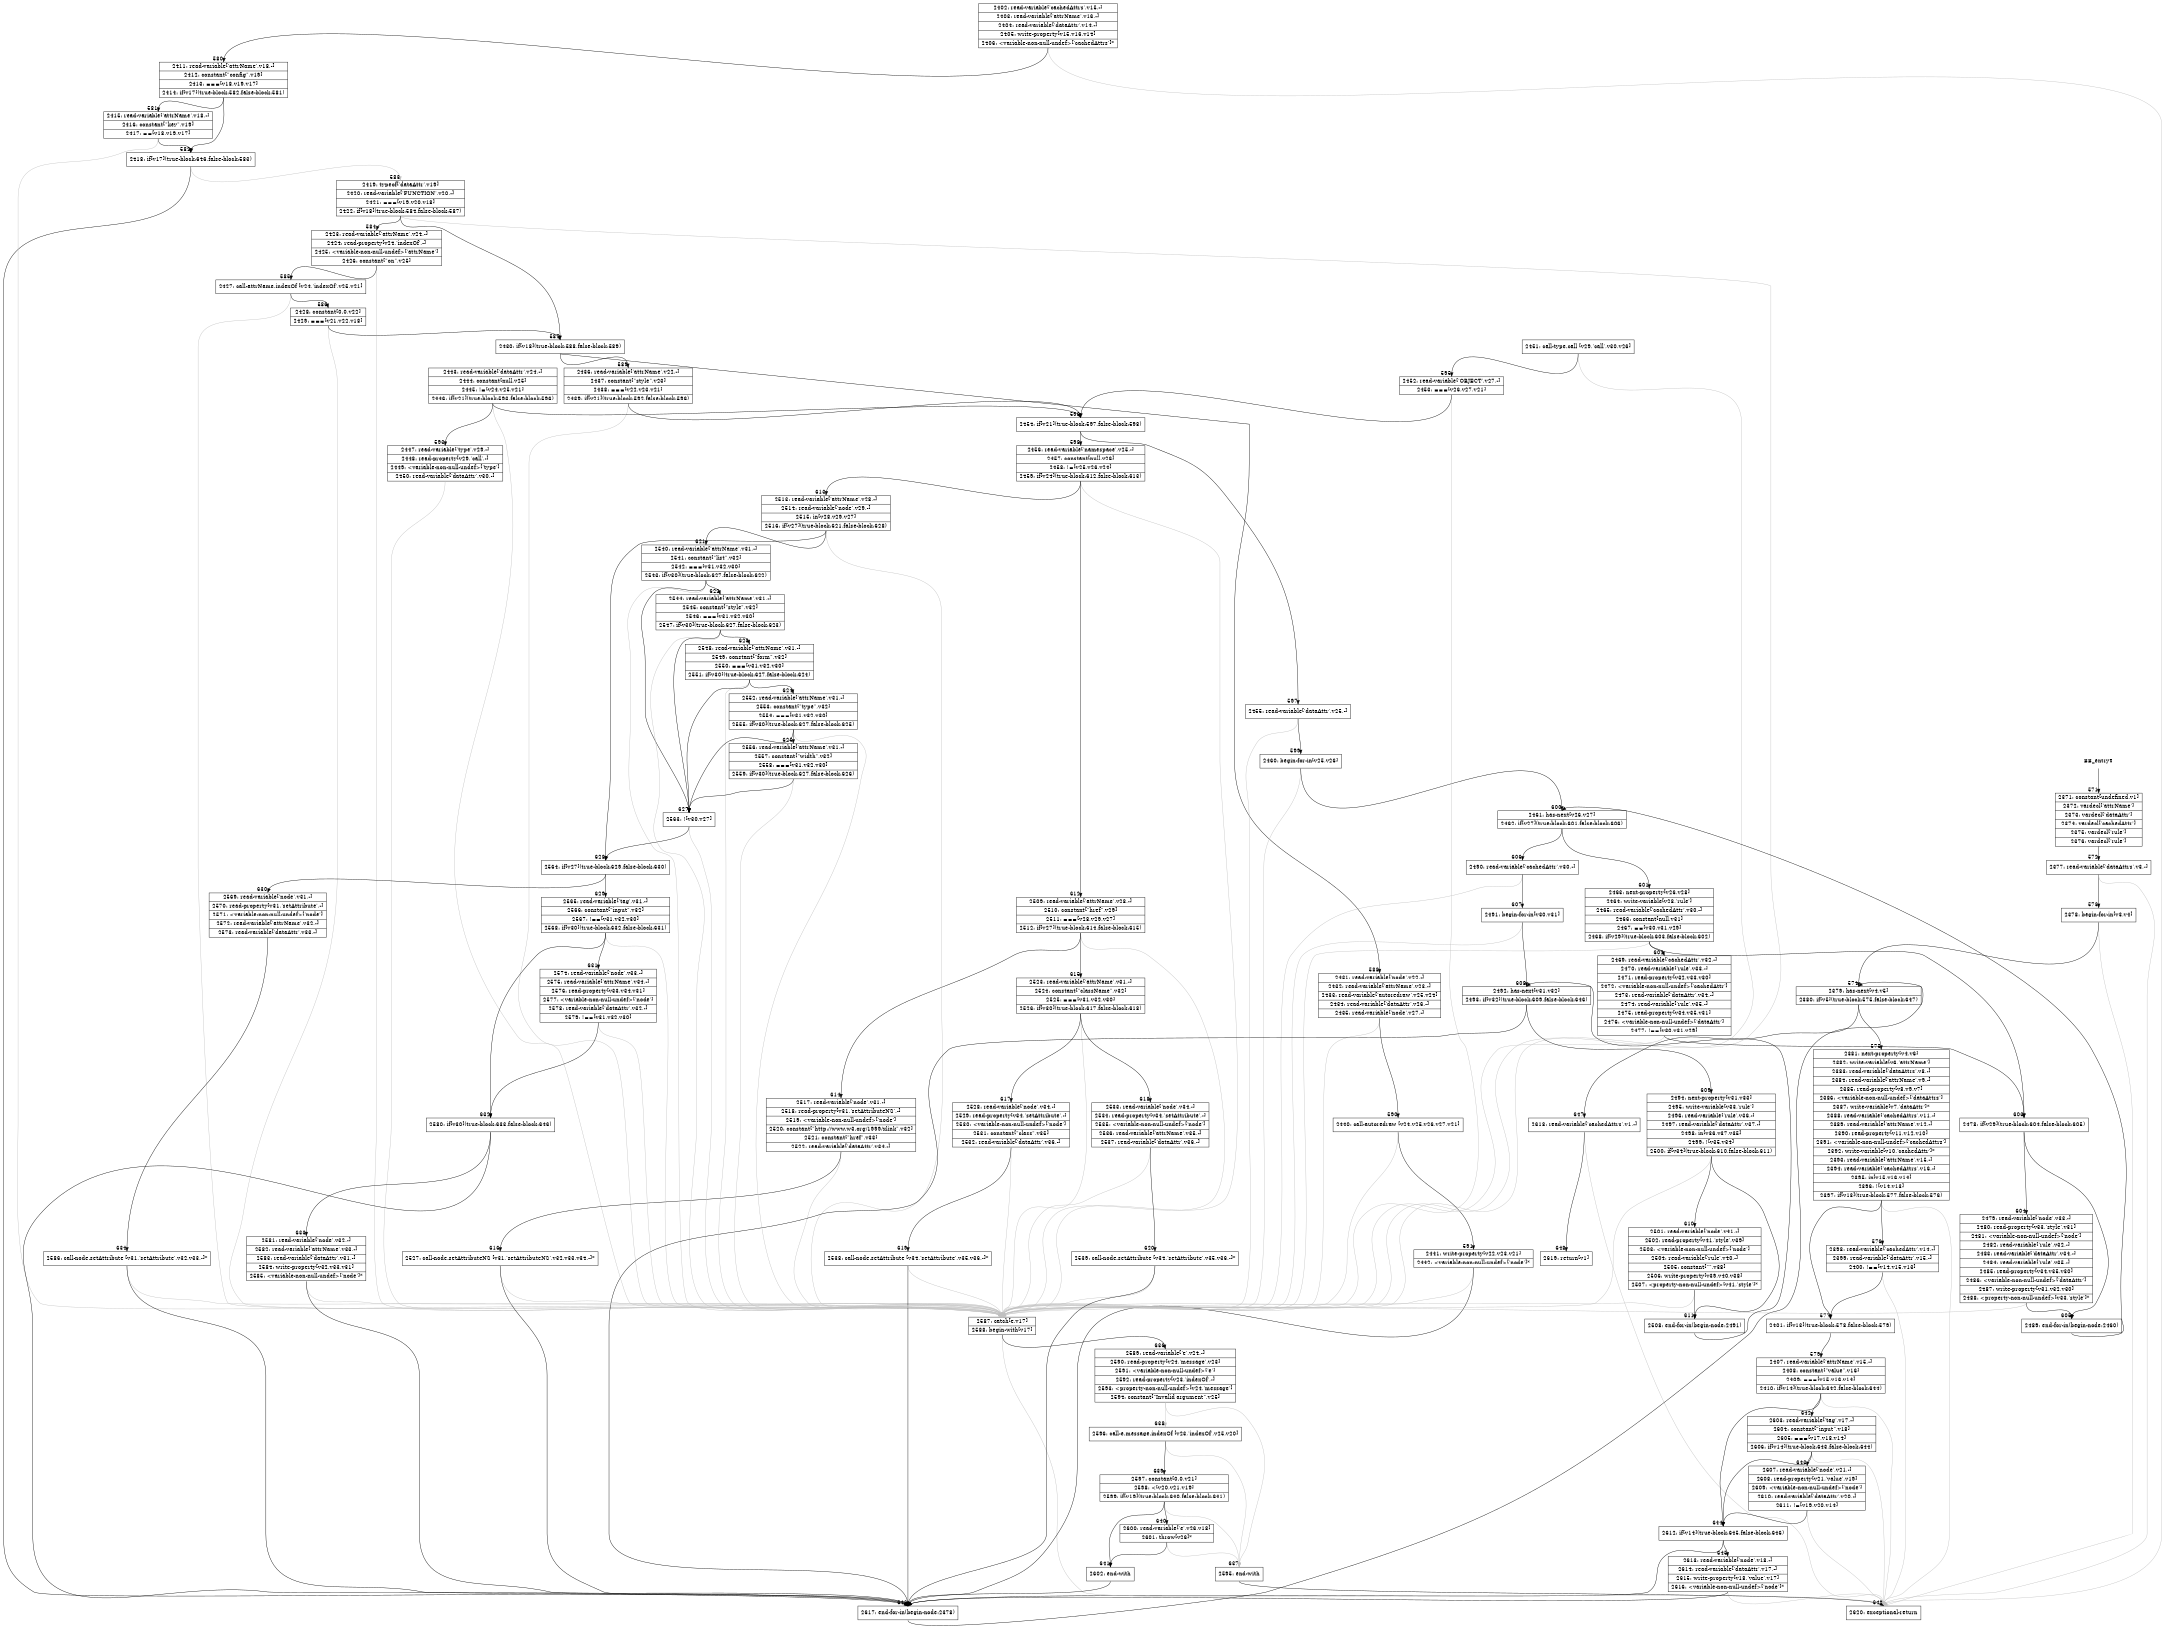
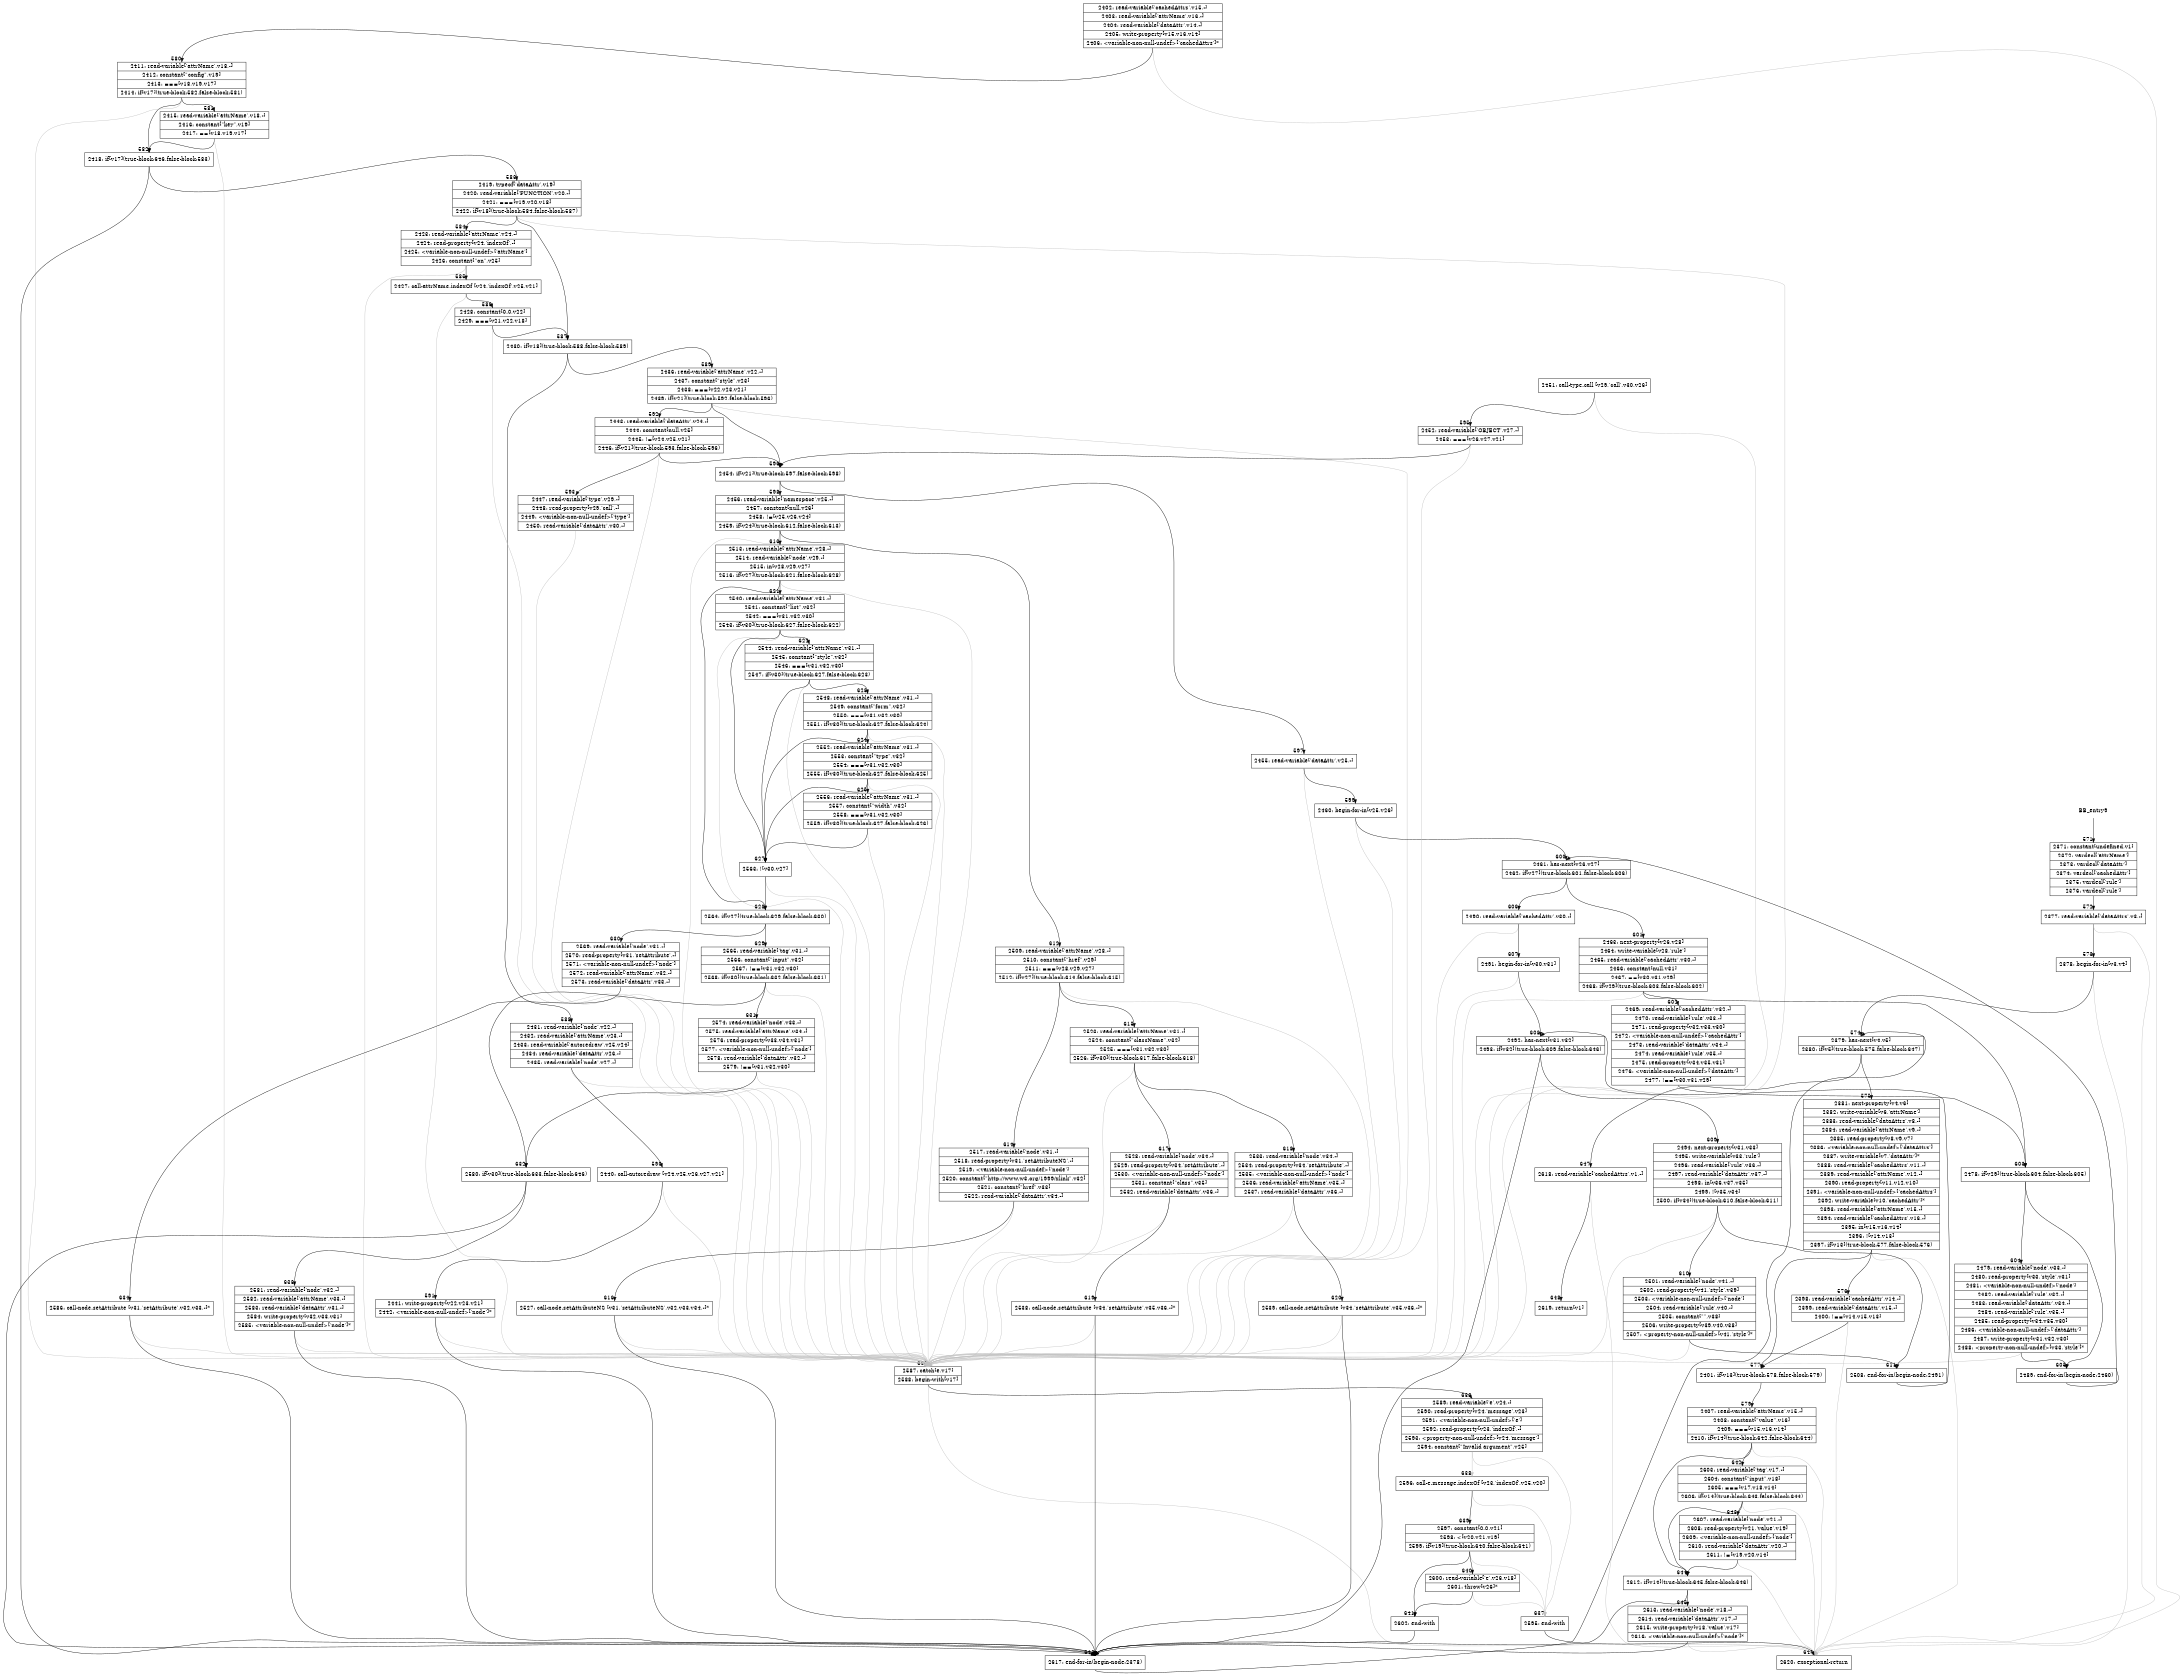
(294, 174) -> (331, 174)
none -> (687, 411)
none -> (36, 1111)
